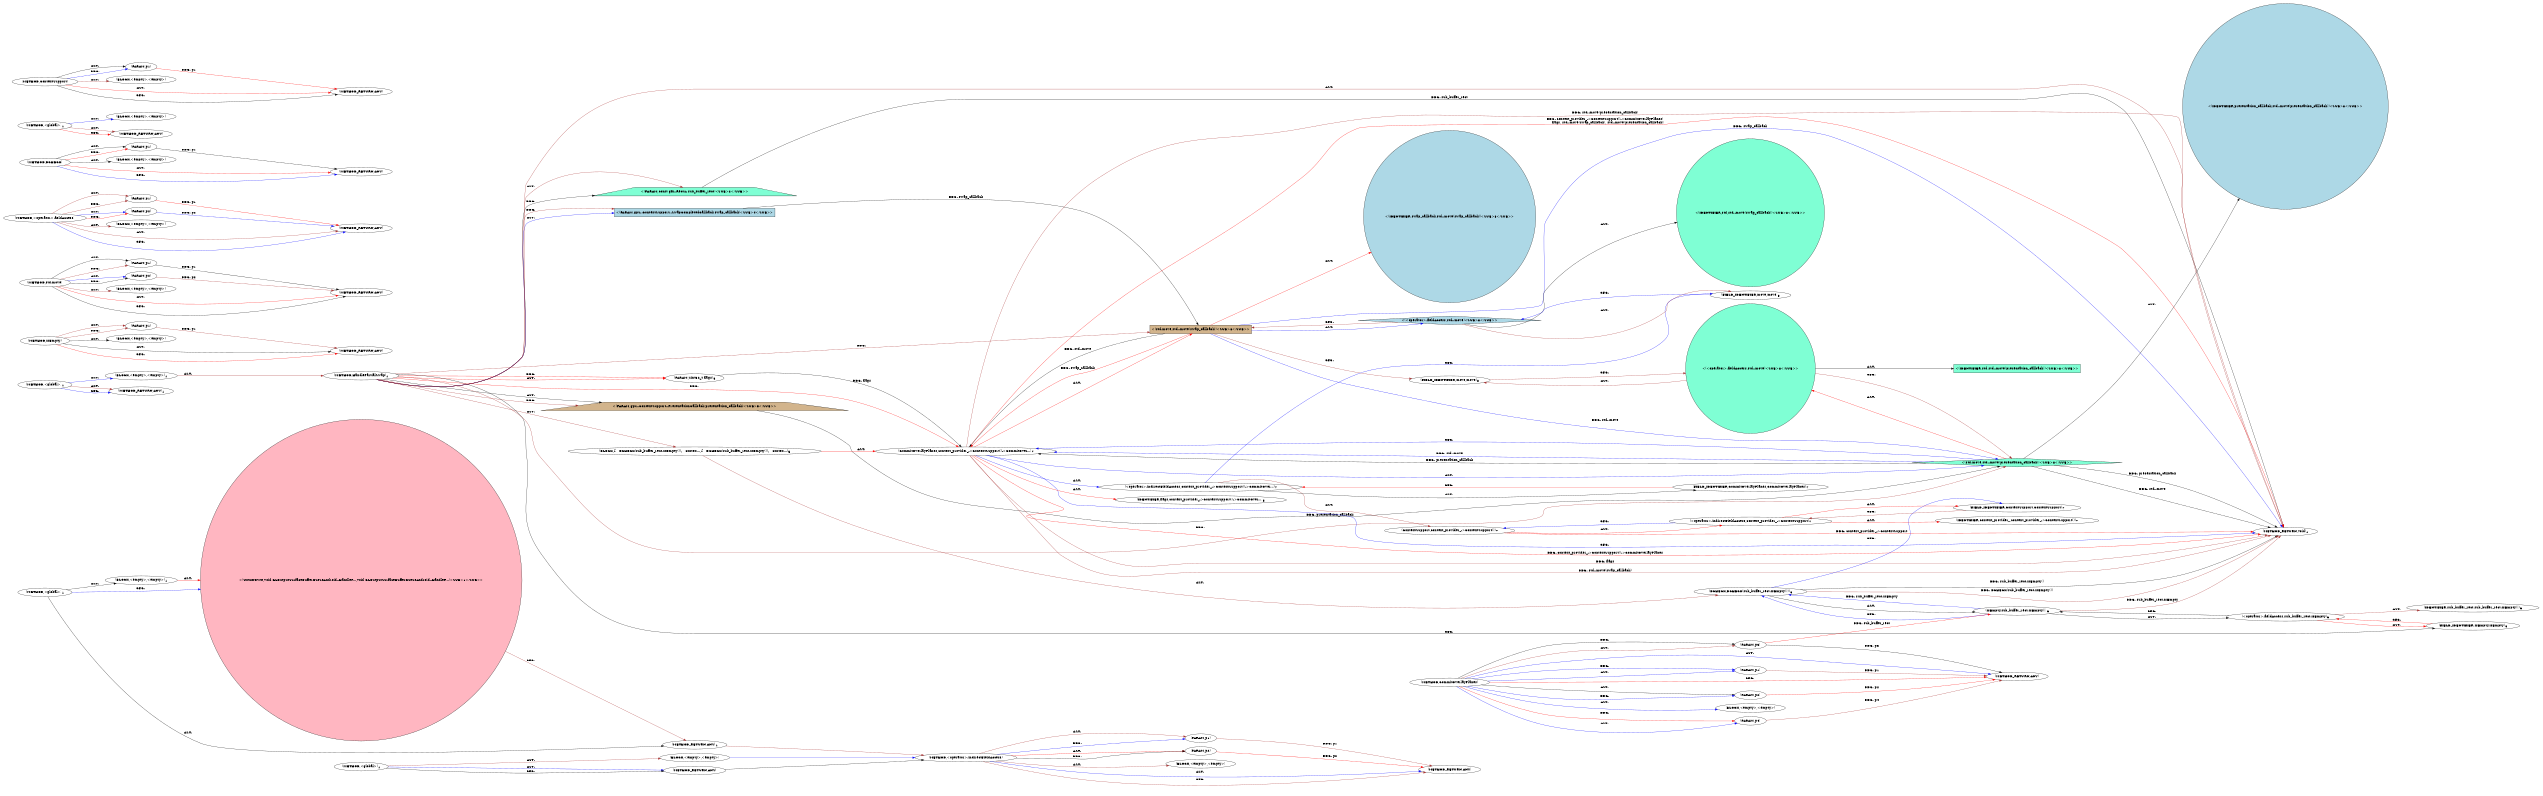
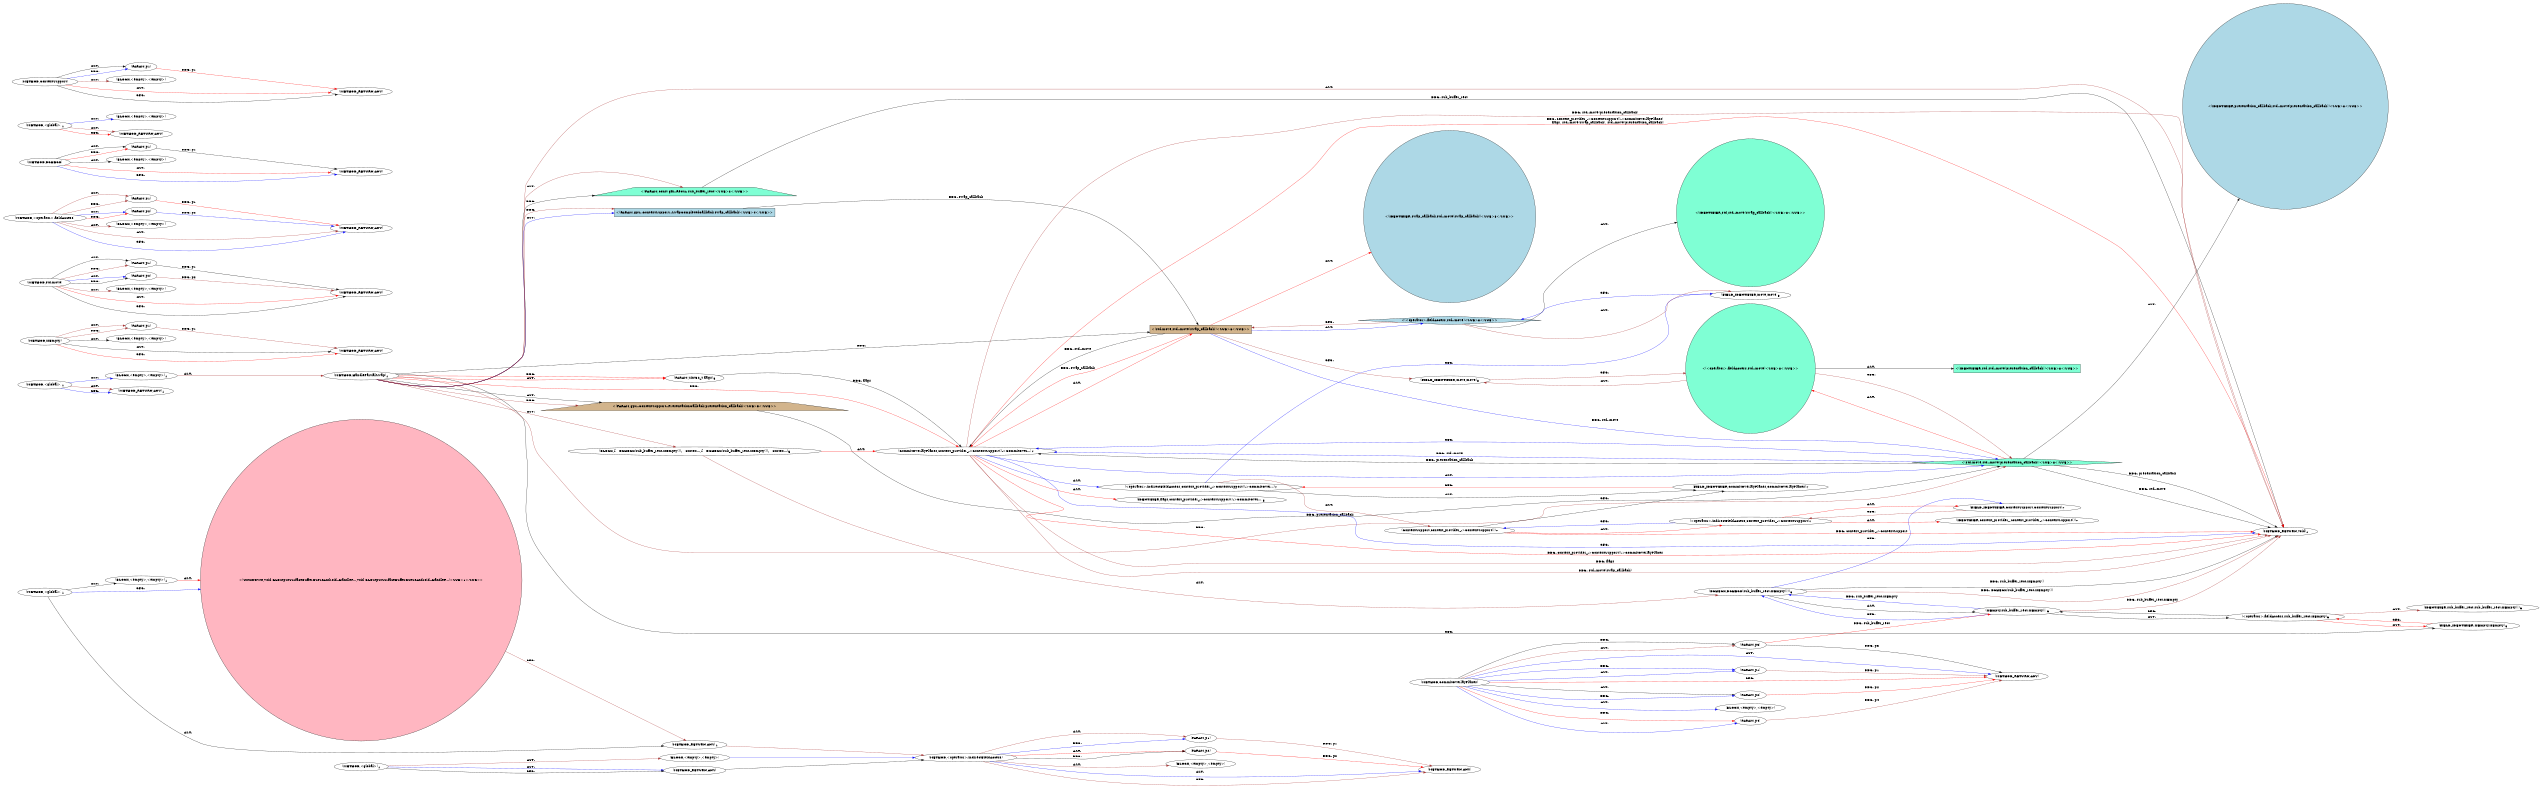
(1781, 129) -> none
(771, 353) -> (771, 353)
none -> (1600, 510)
